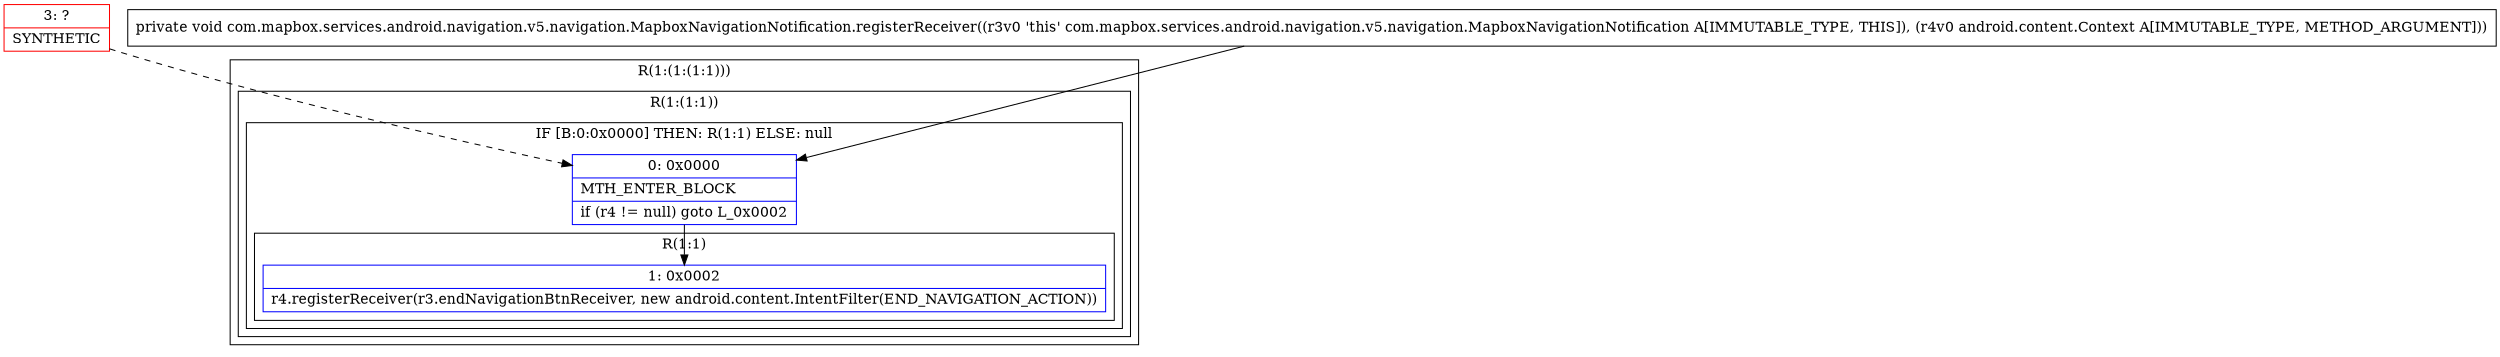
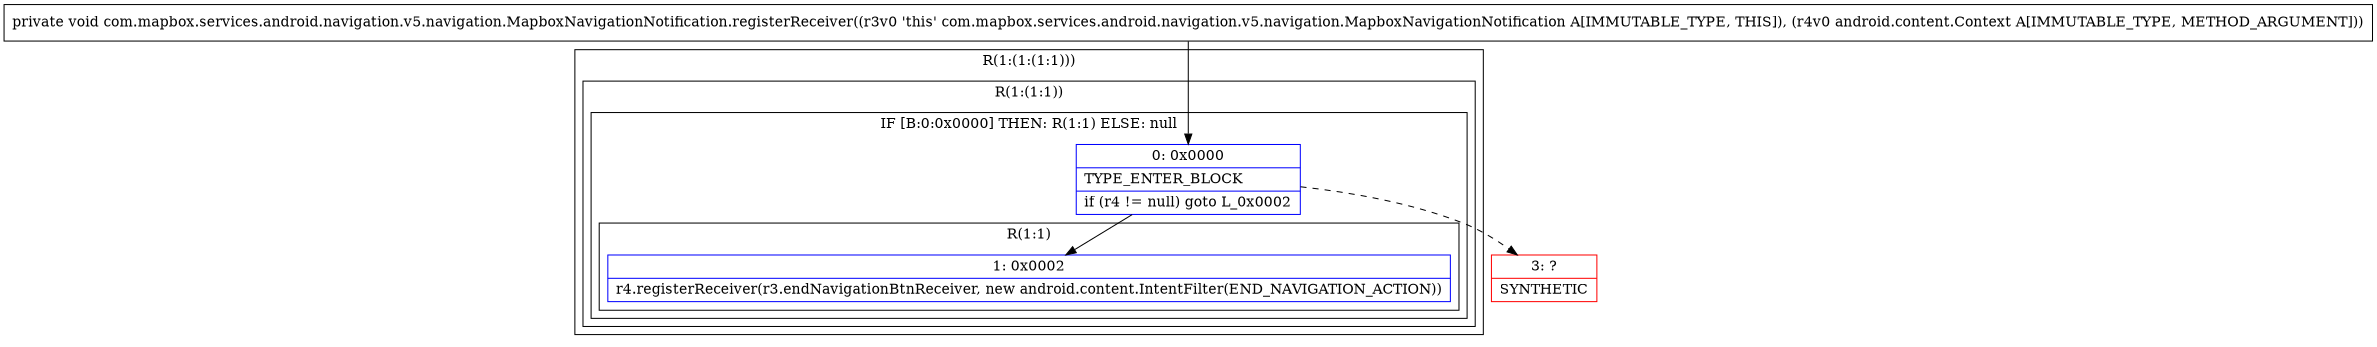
(335, 111) -> (1408, 206)
(659, 189) -> (1164, 179)
